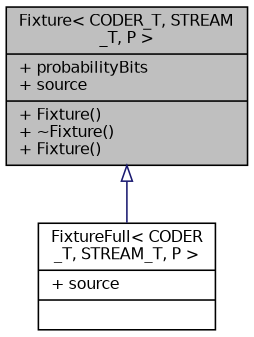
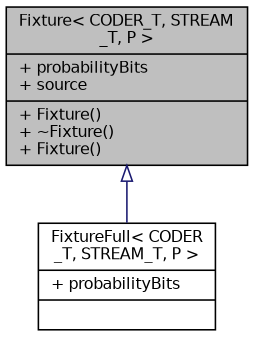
(85, 284) -> (116, 284)
